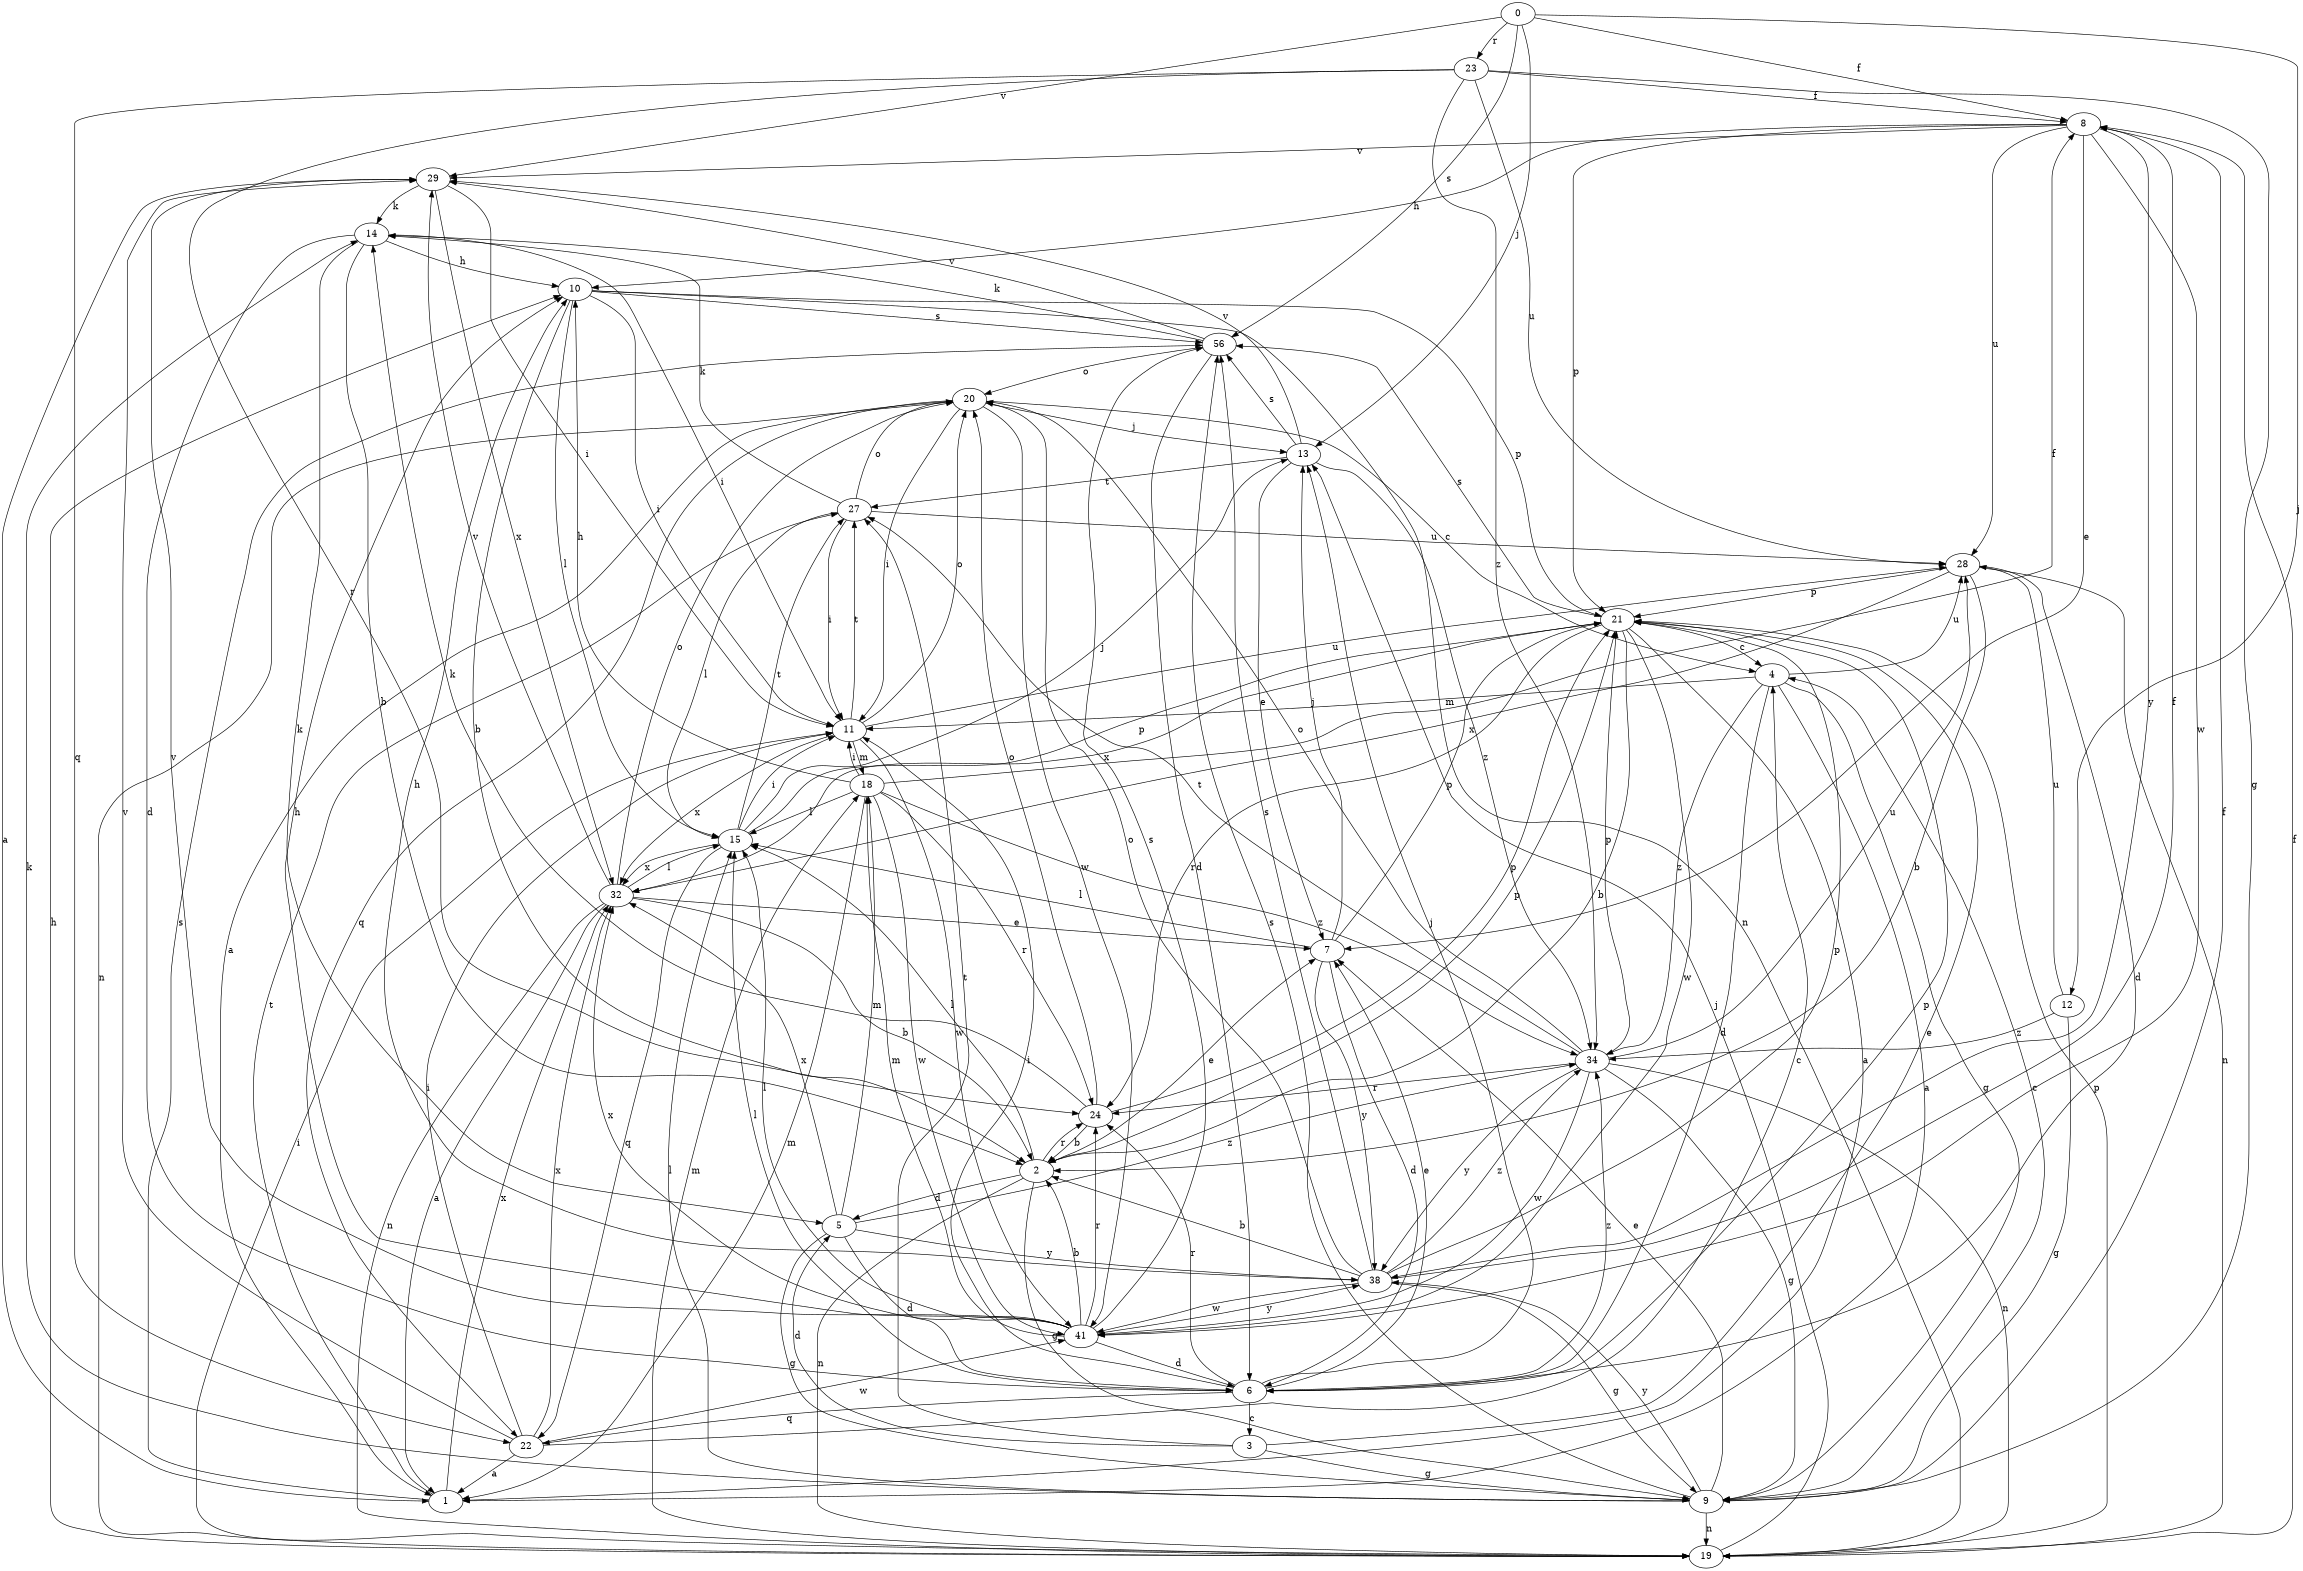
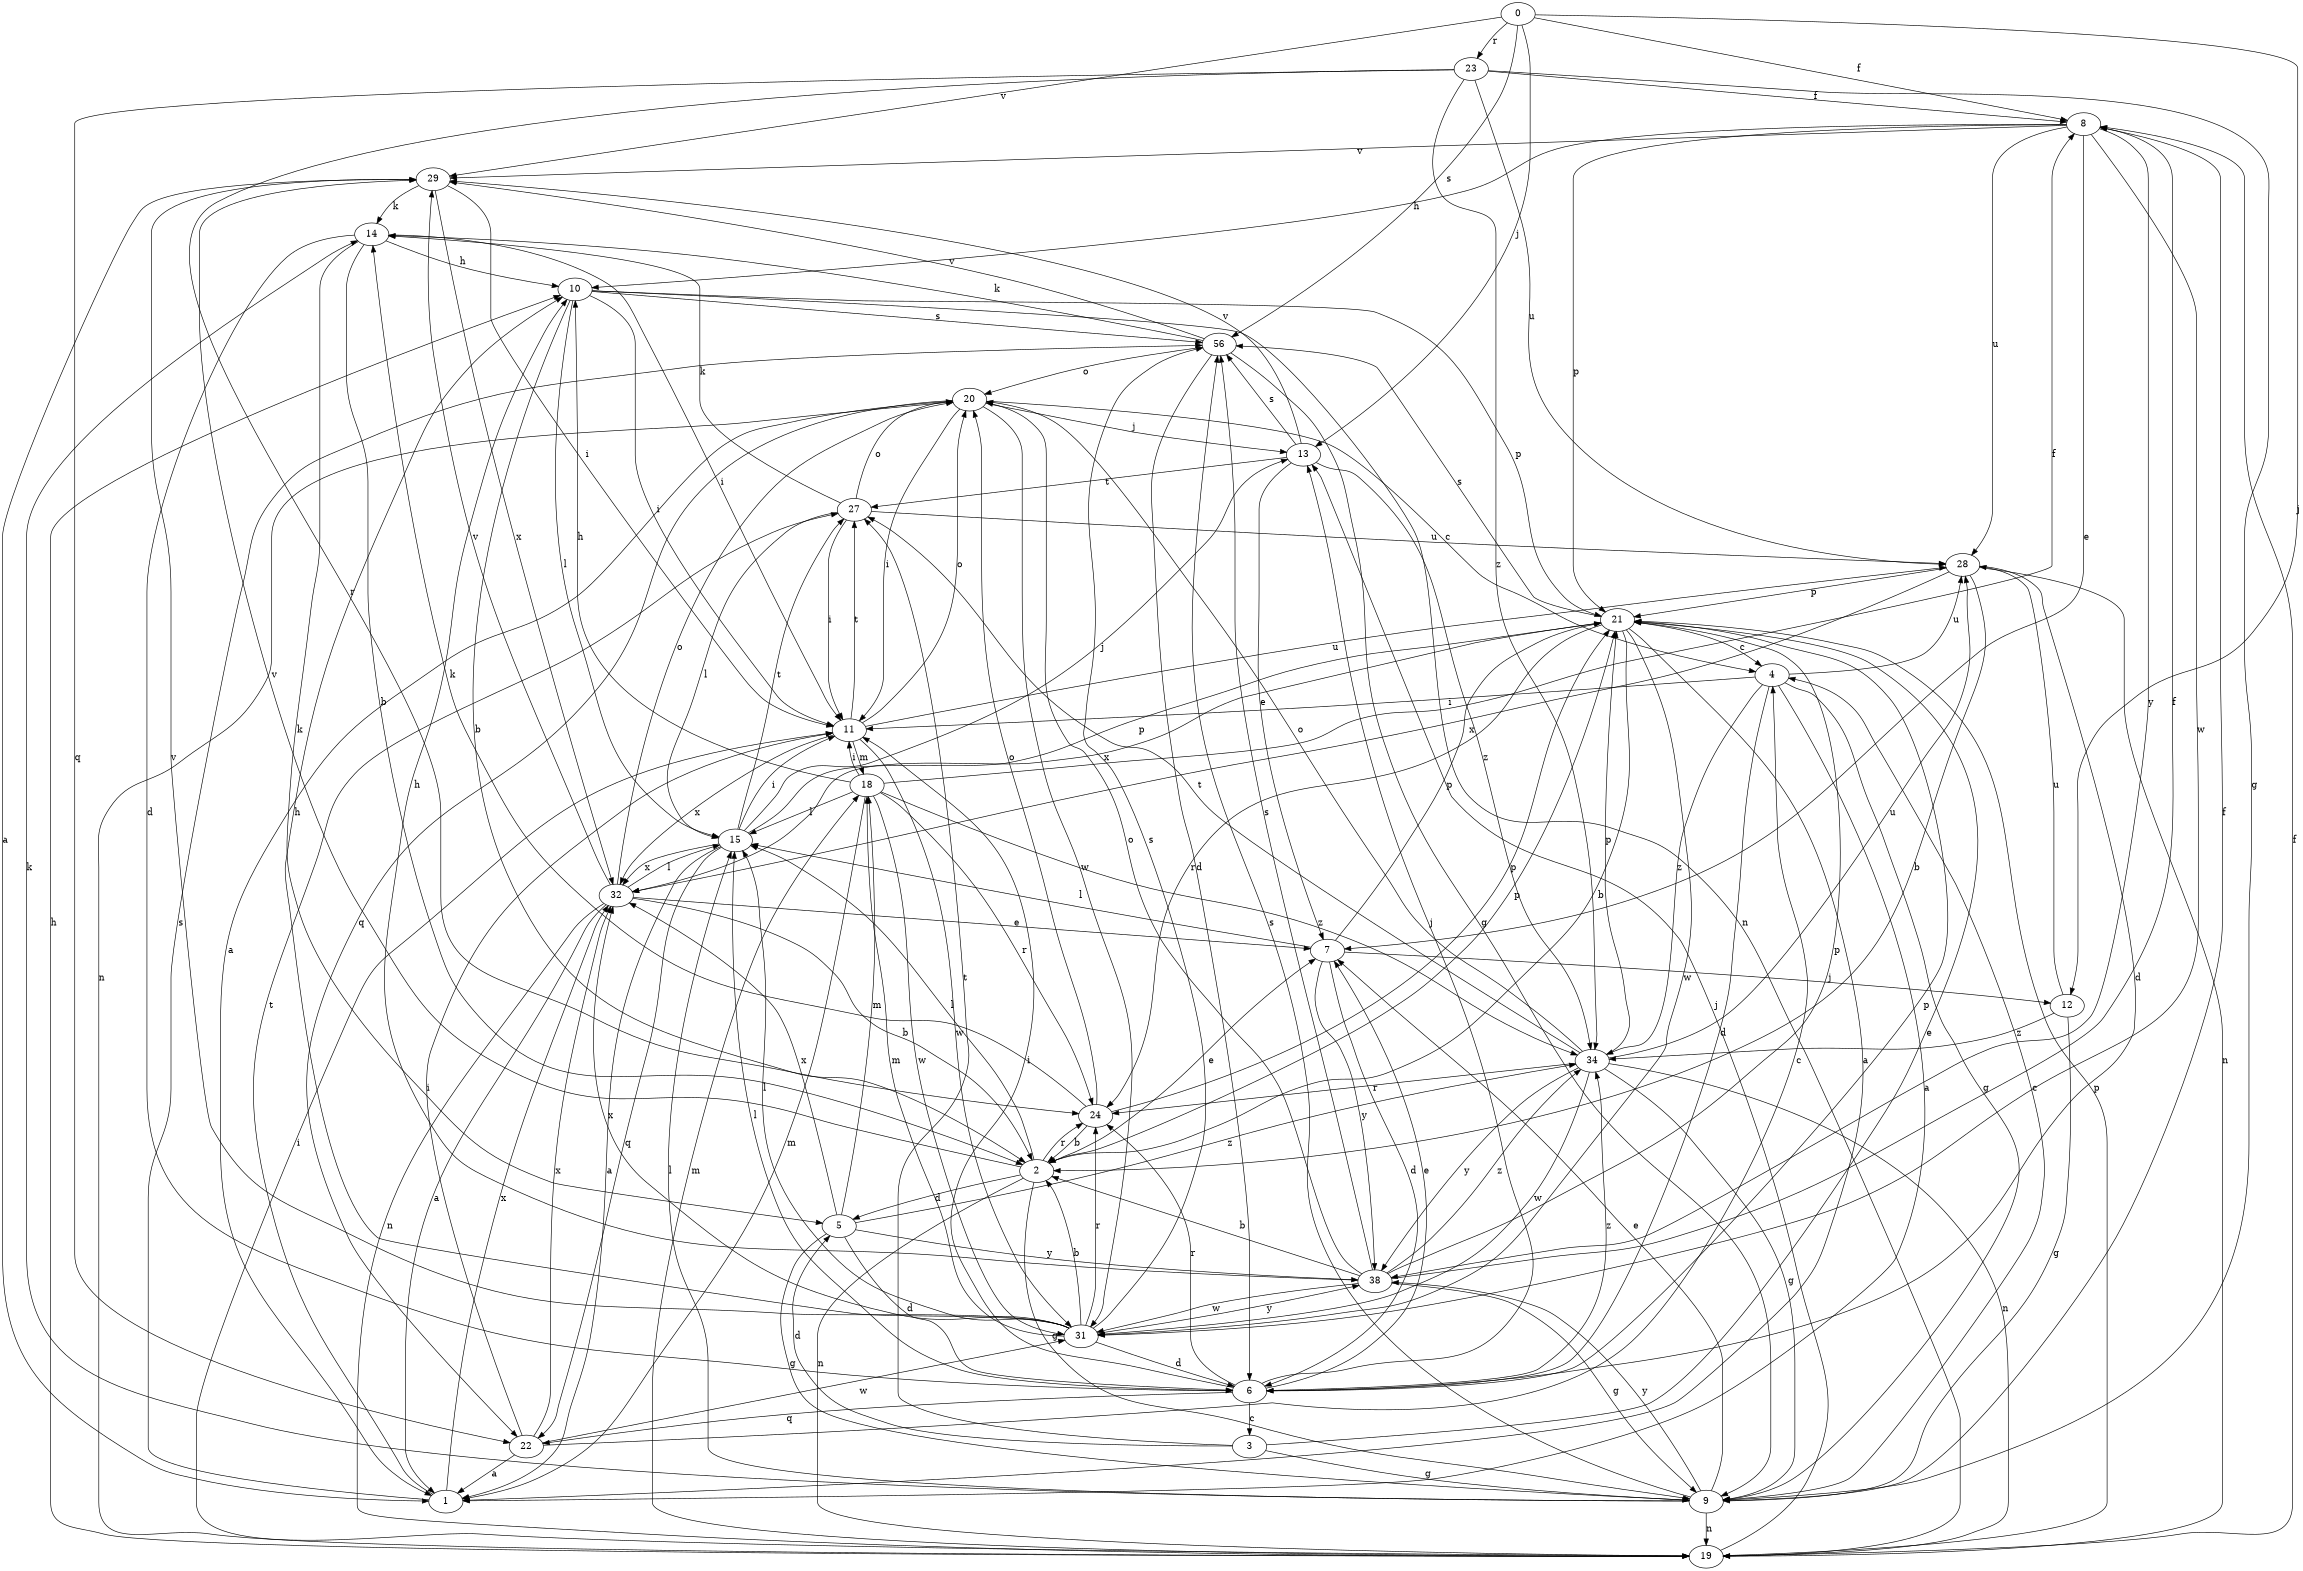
(1450, 703) -> (1450, 703)
(1315, 721) -> (1677, 971)
(123, 838) -> (339, 867)
none -> (1492, 943)
none -> (605, 1184)
(1081, 1336) -> (1081, 1336)
